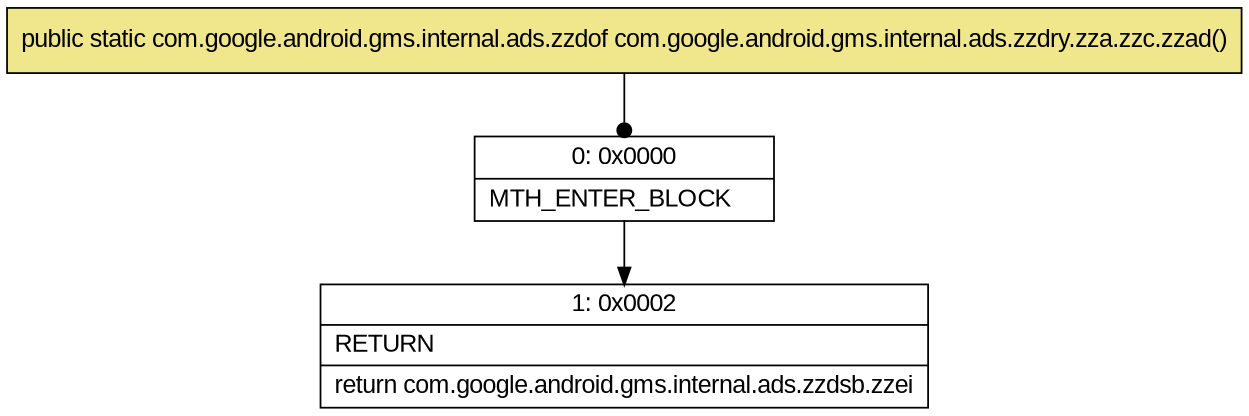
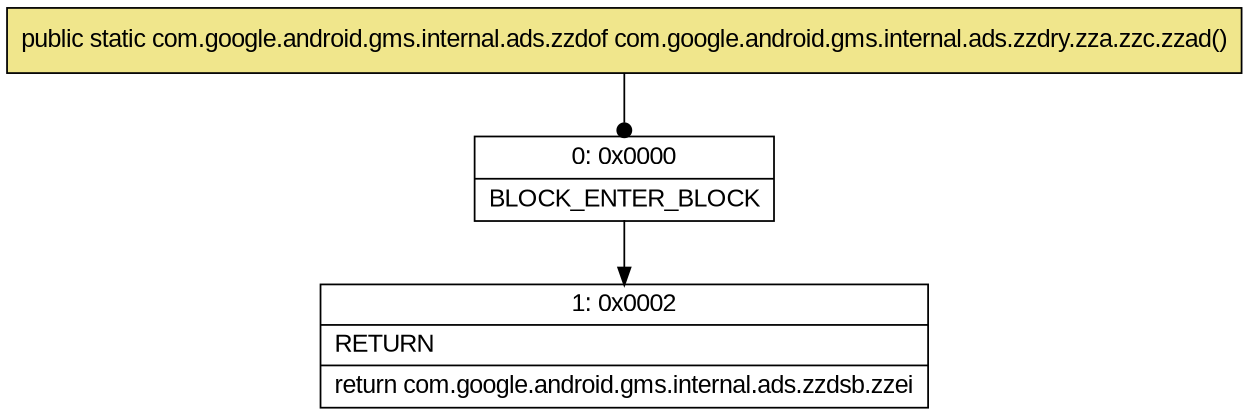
(610, 199) -> (624, 199)
